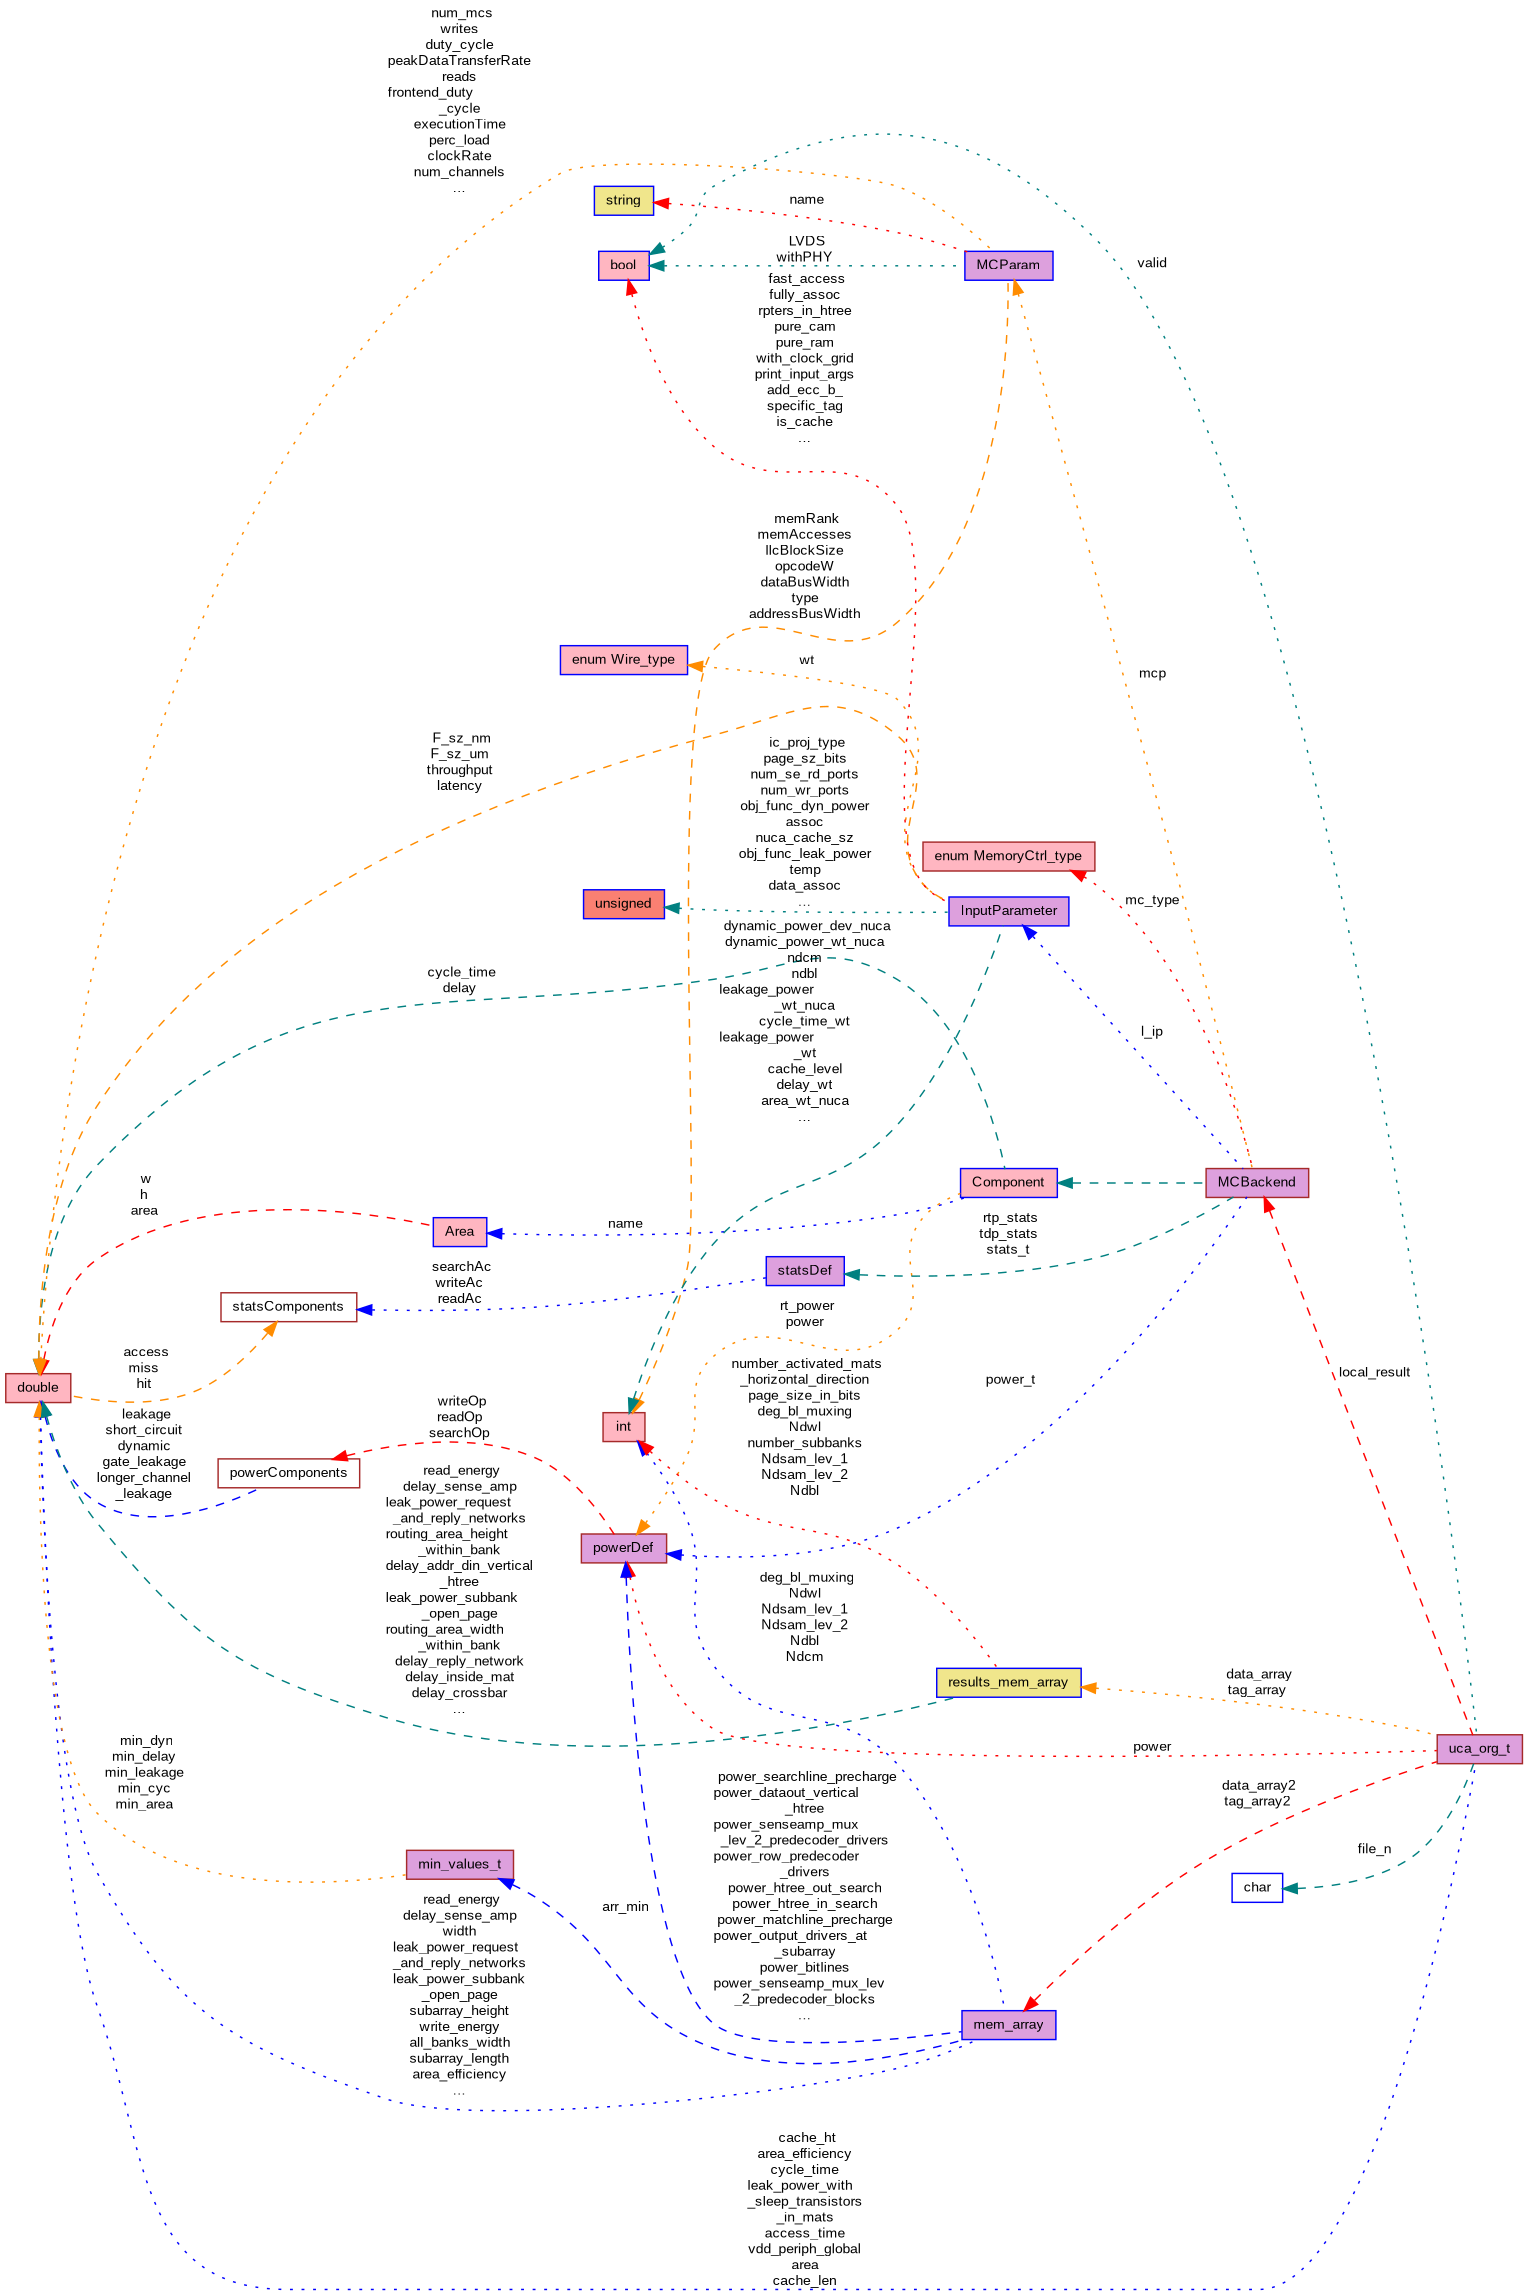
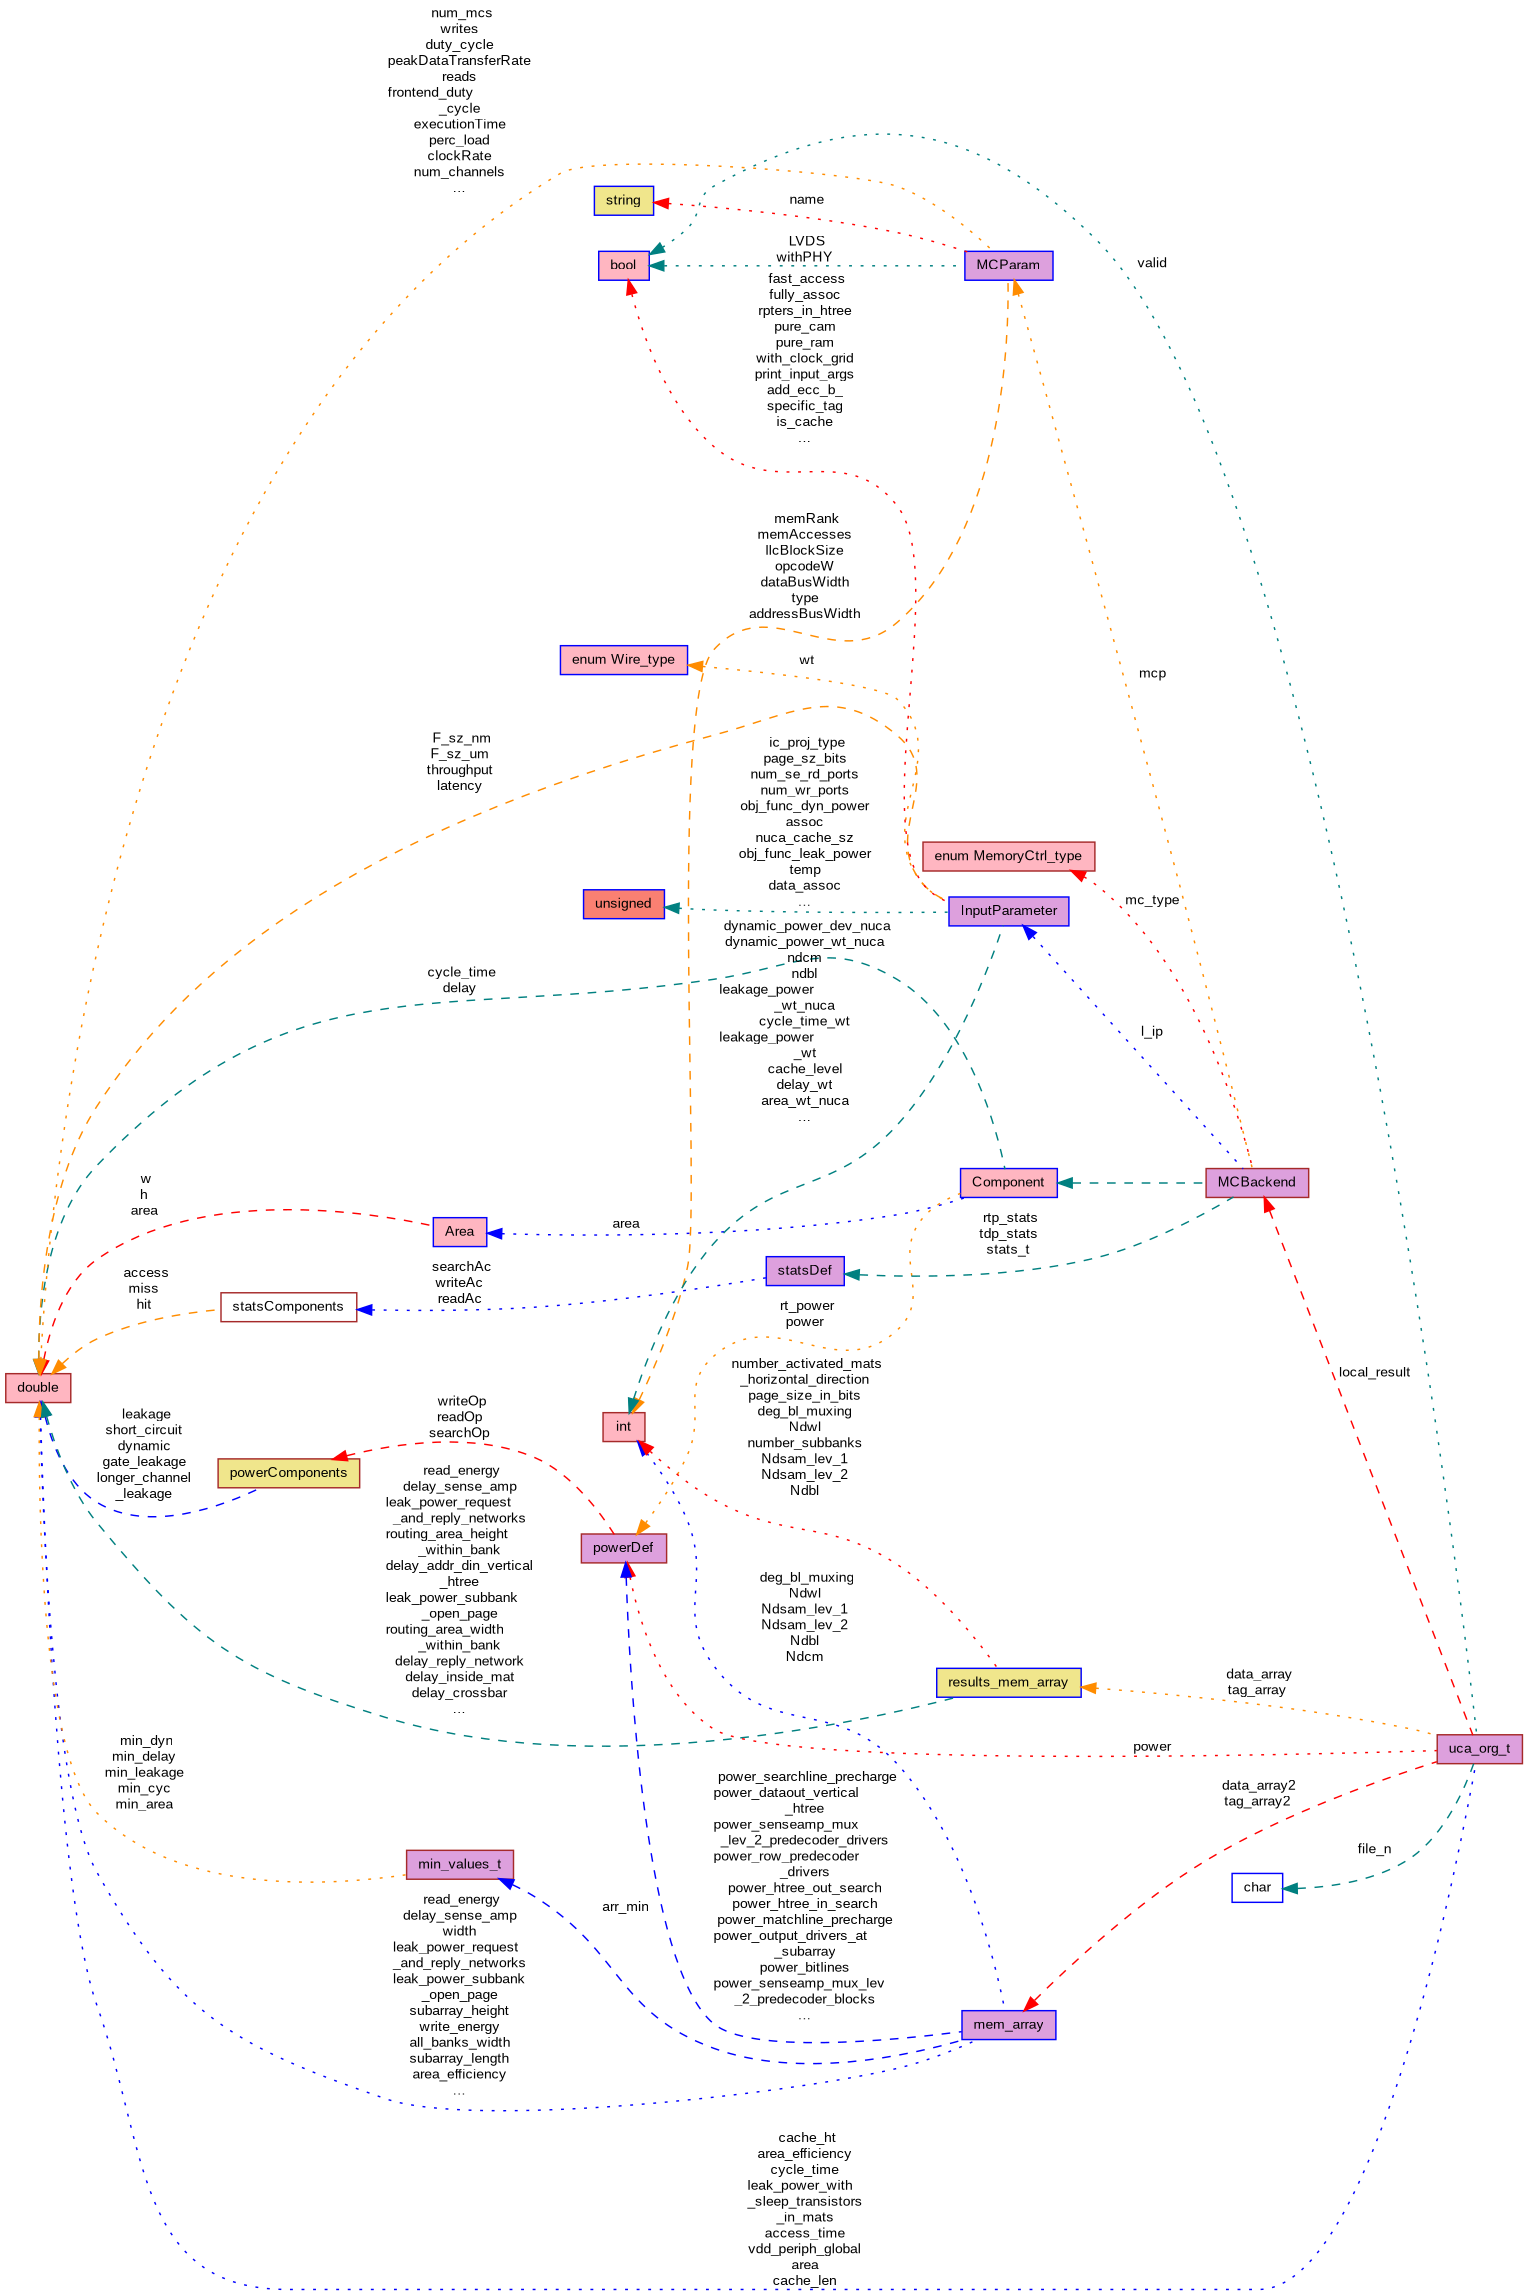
(624, 1224) -> (624, 1224)
(180, 1396) -> (137, 1324)
(1011, 1458) -> none
(289, 1473) -> (289, 1473)
